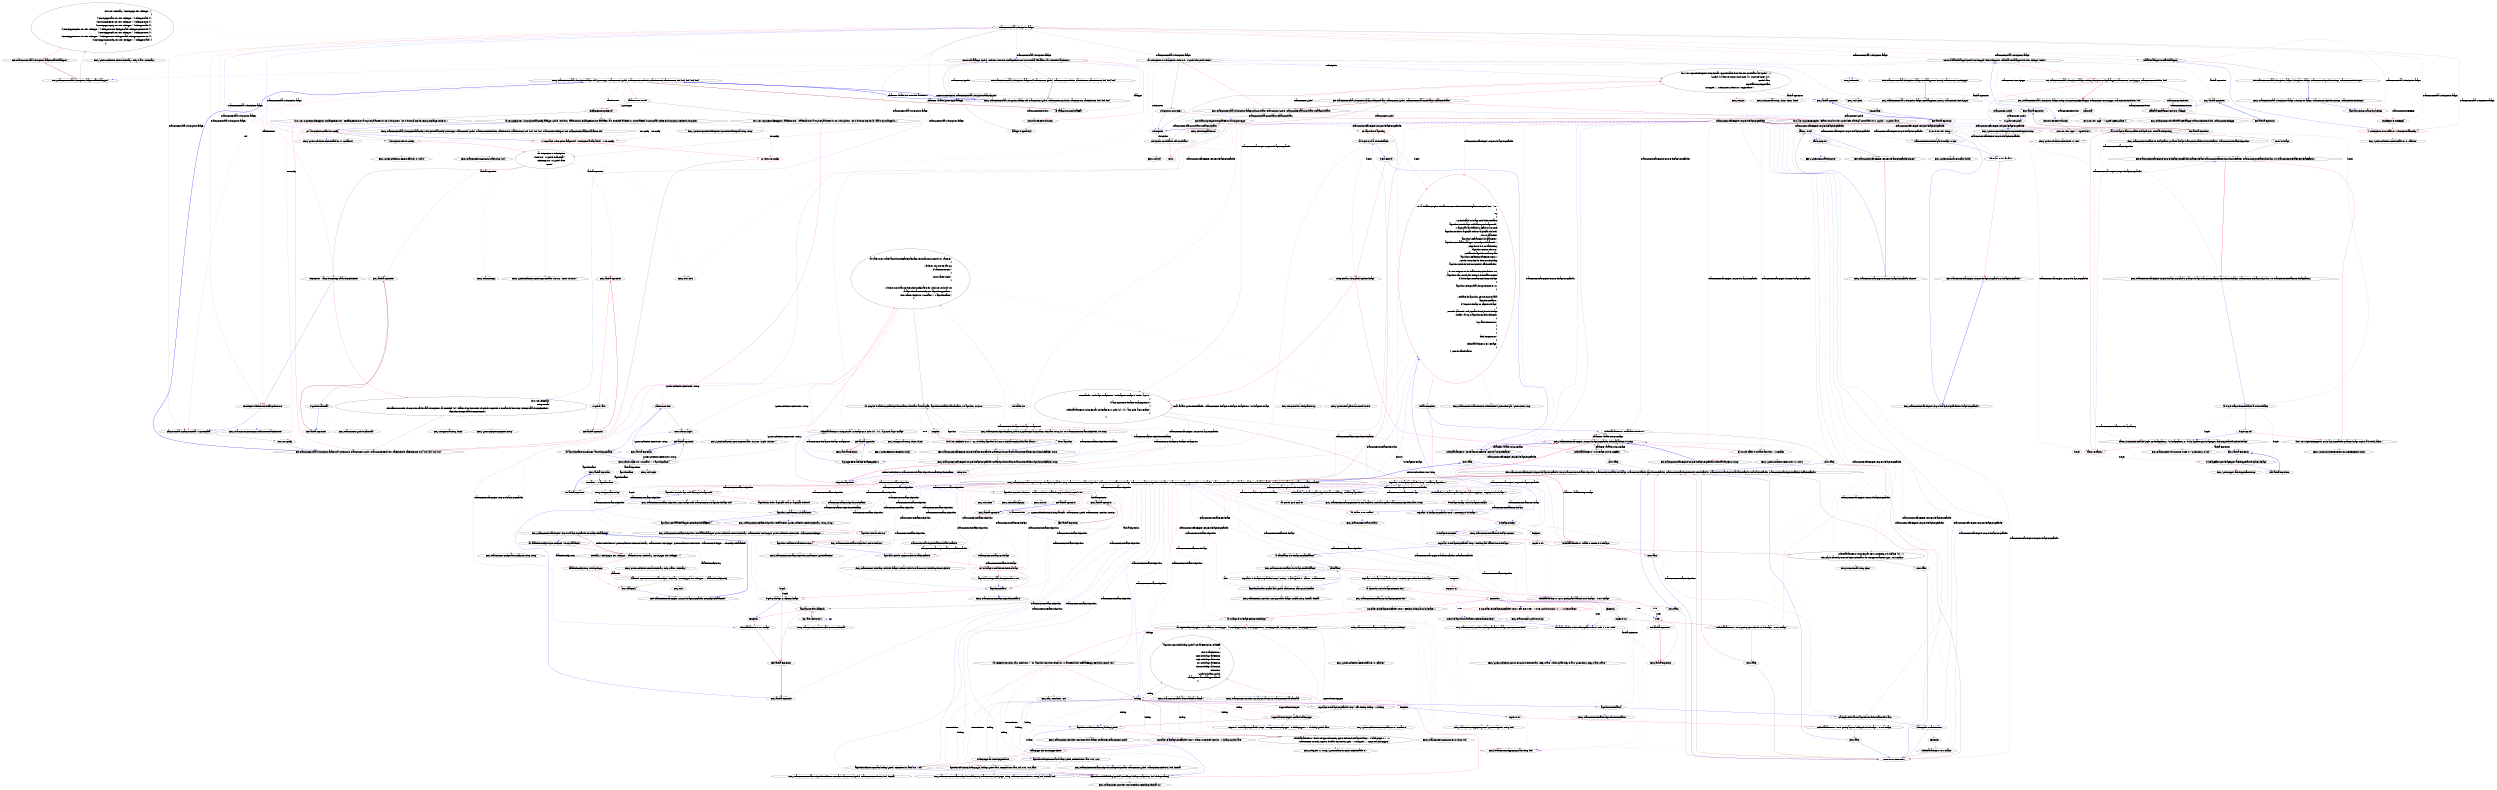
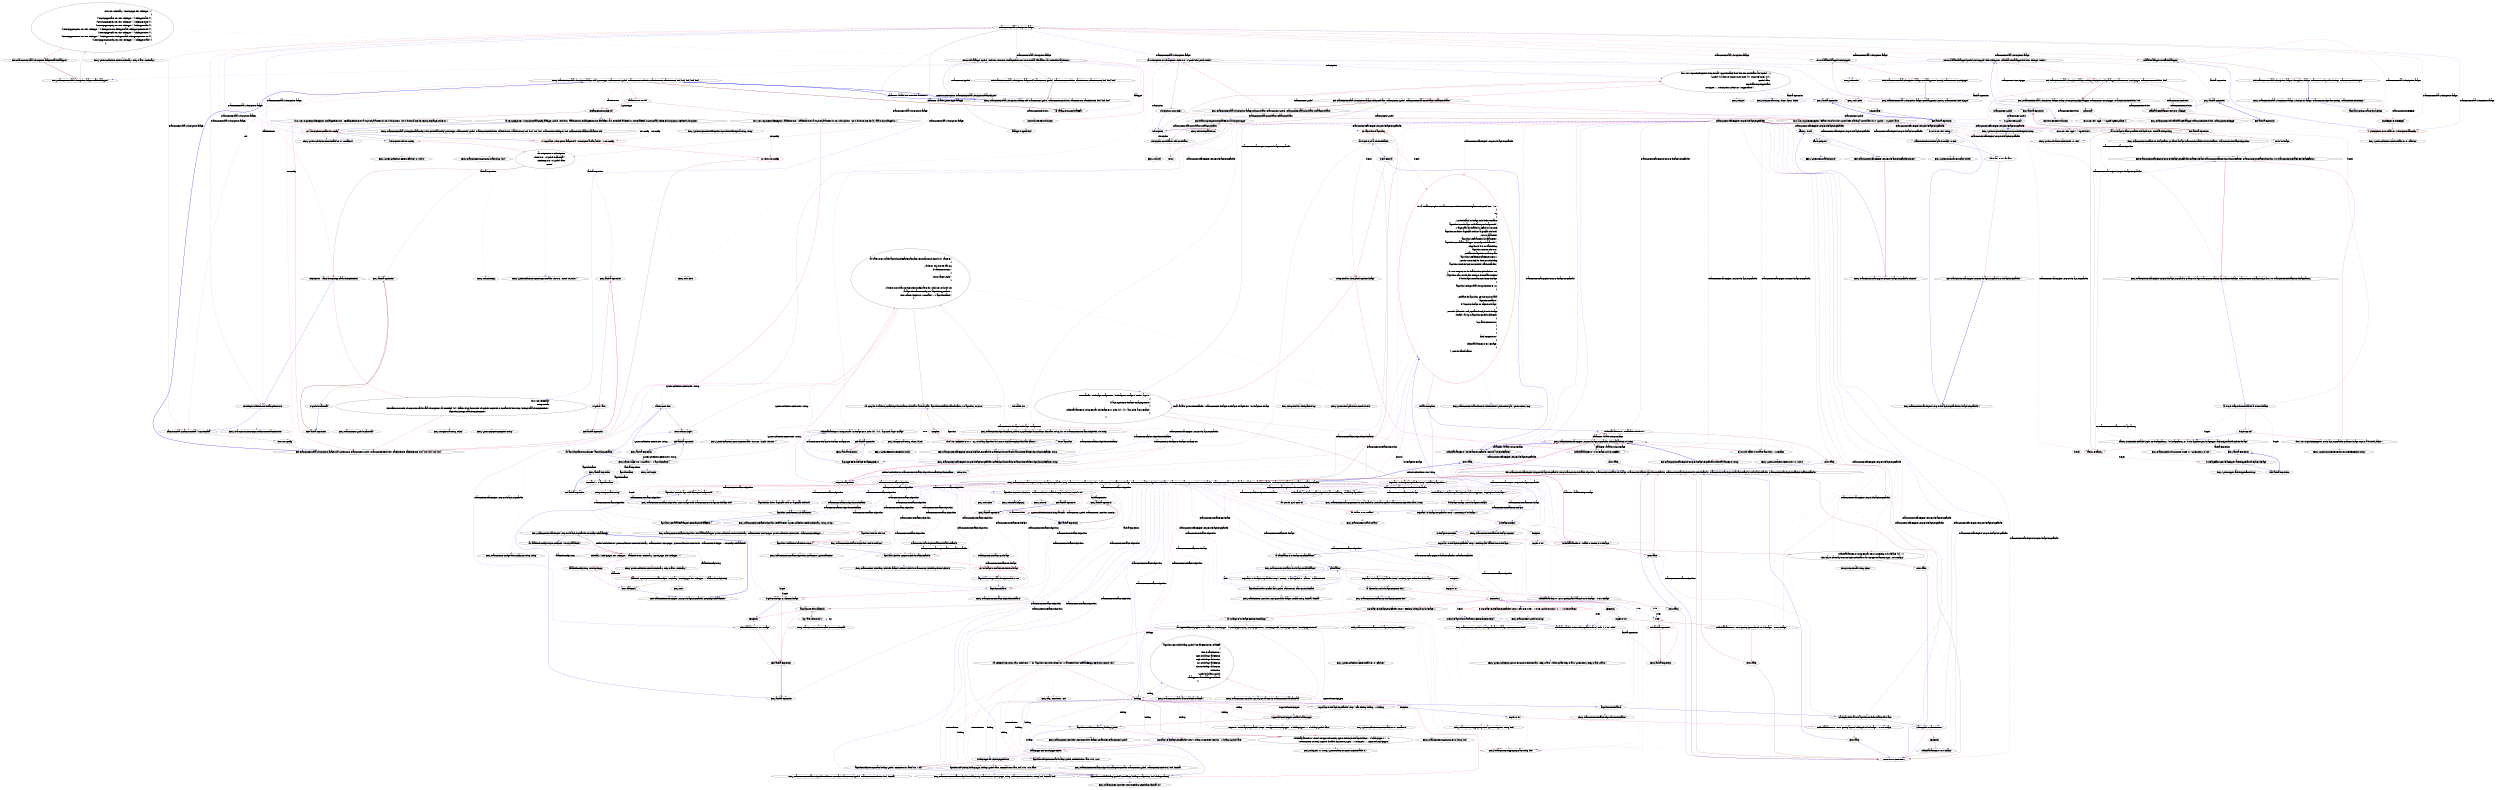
none -> (1833, 60)
(1460, 609) -> (1460, 609)
